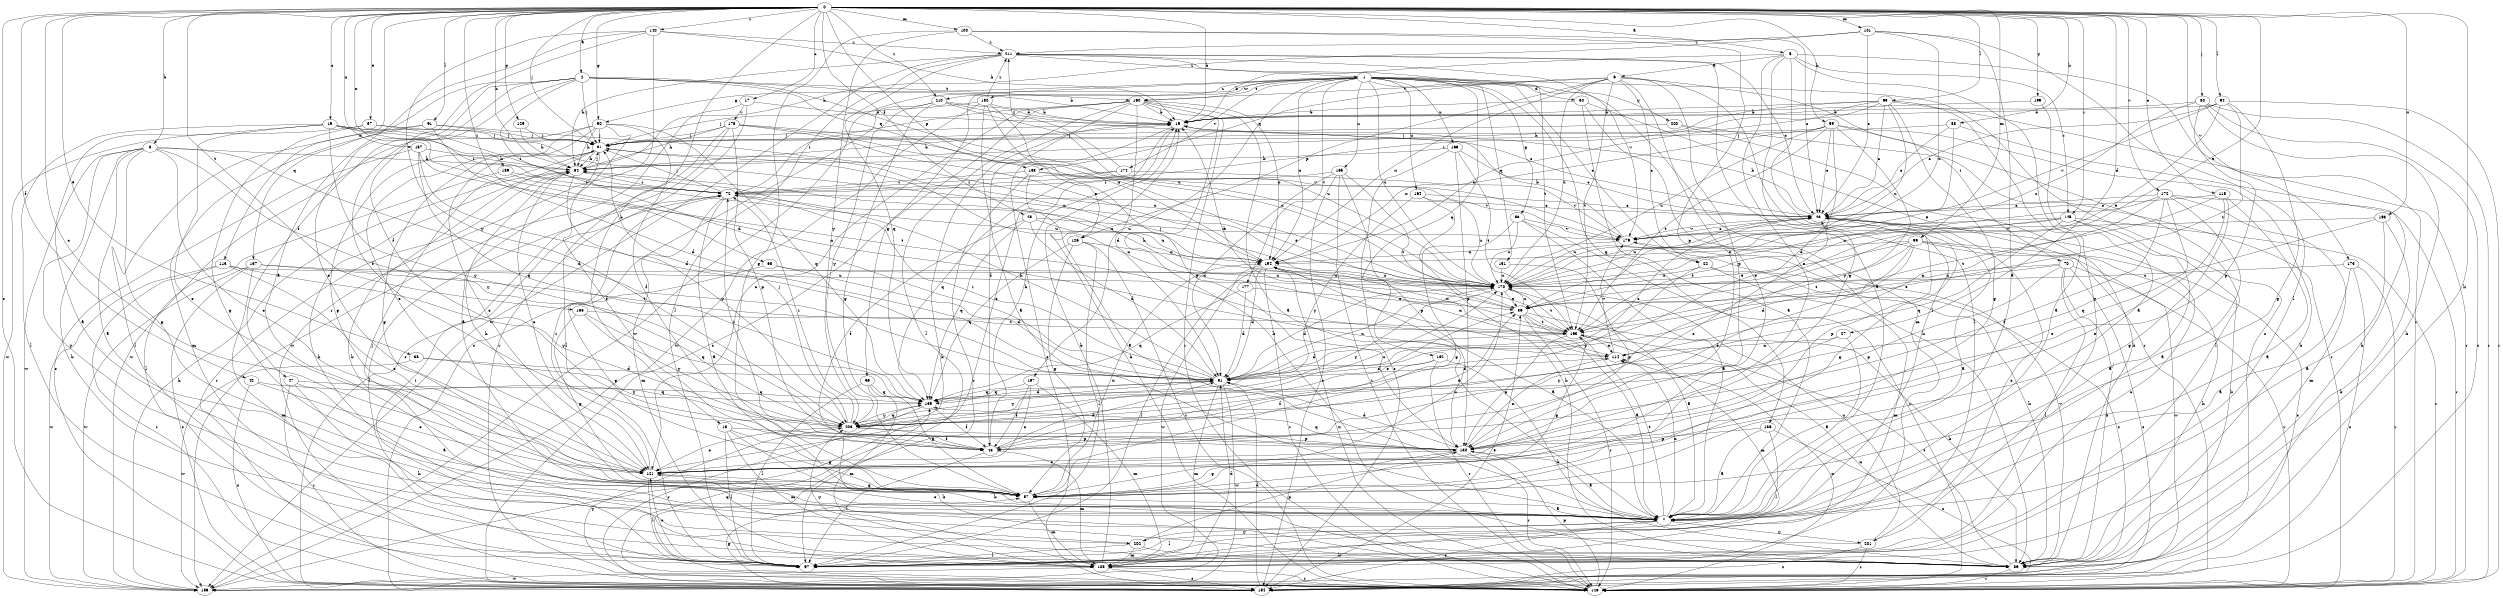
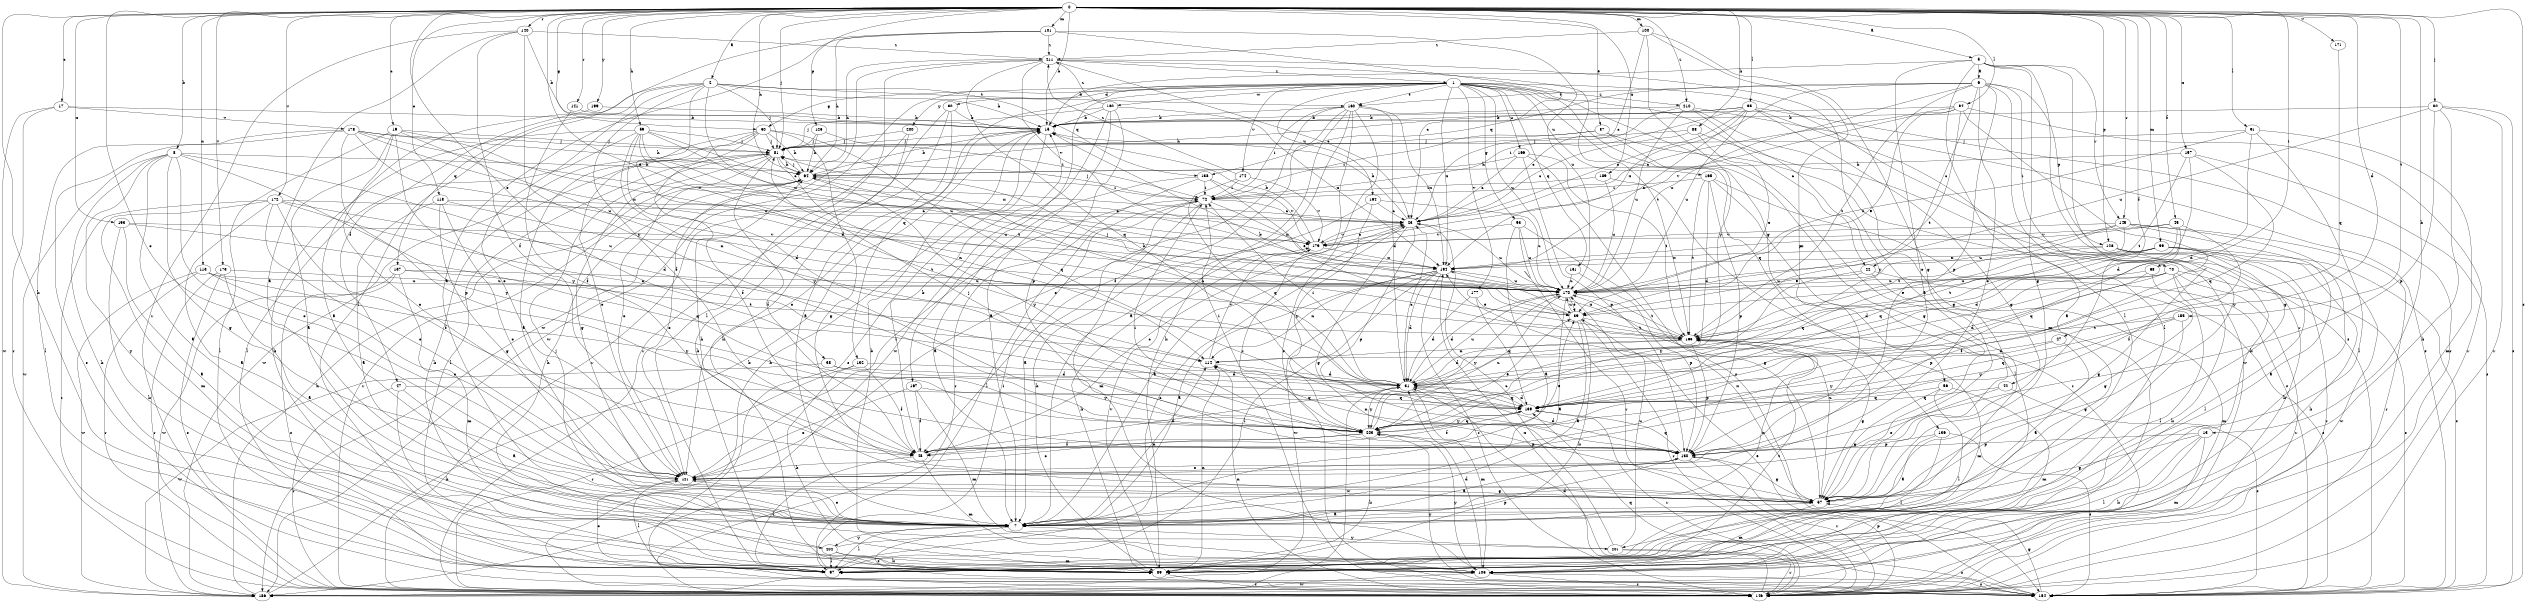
none -> (2338, 45)
none -> (575, 106)
(525, 171) -> (1002, 157)
(909, 302) -> (426, 441)
(1650, 427) -> (1763, 433)
